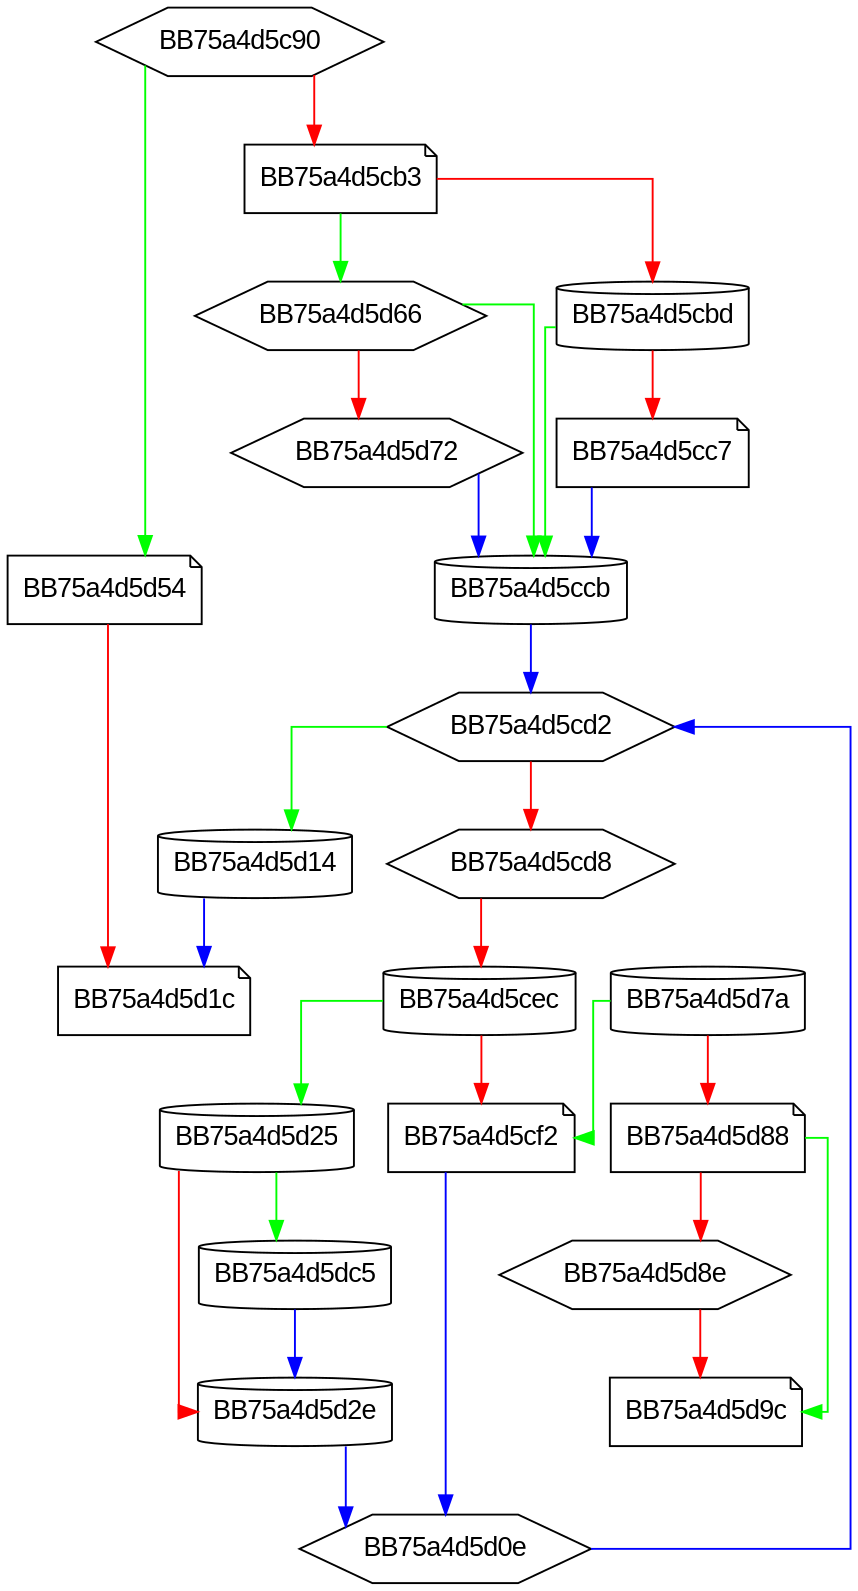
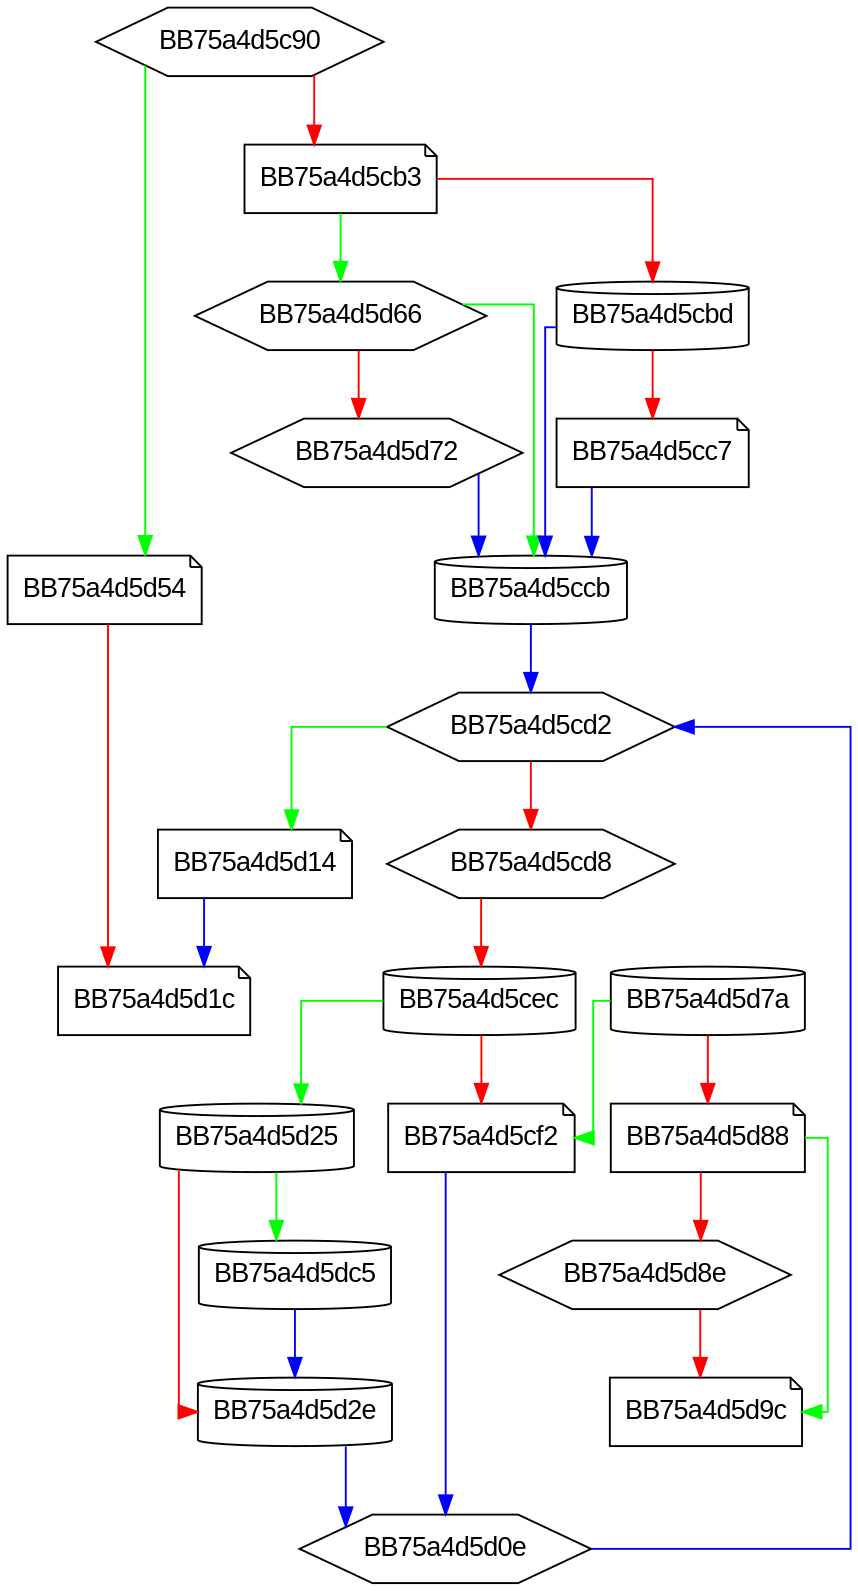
(545, 427) -> (545, 427)
(255, 864) -> (255, 864)
